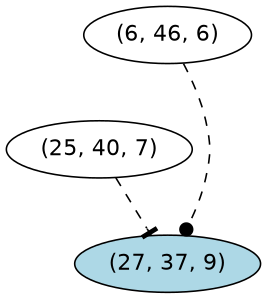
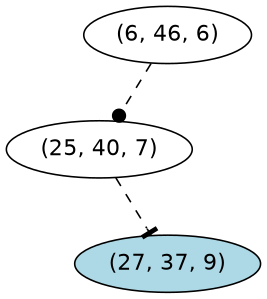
(209, 143) -> (137, 87)
